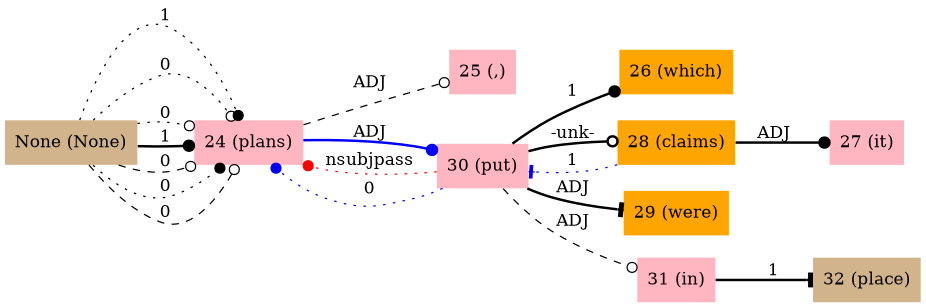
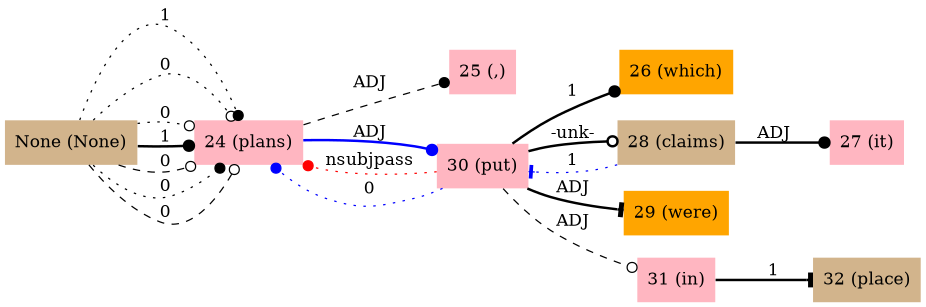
(371, 104) -> (371, 104)
(676, 143) -> (676, 143)
